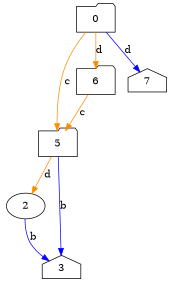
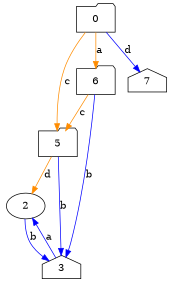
(99, 50) -> (99, 50)
none -> (85, 173)
none -> (46, 241)
